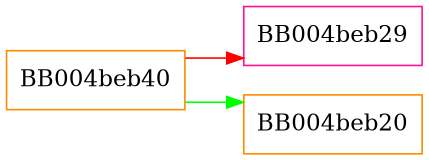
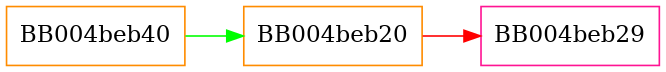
(206, 58) -> (443, 36)
